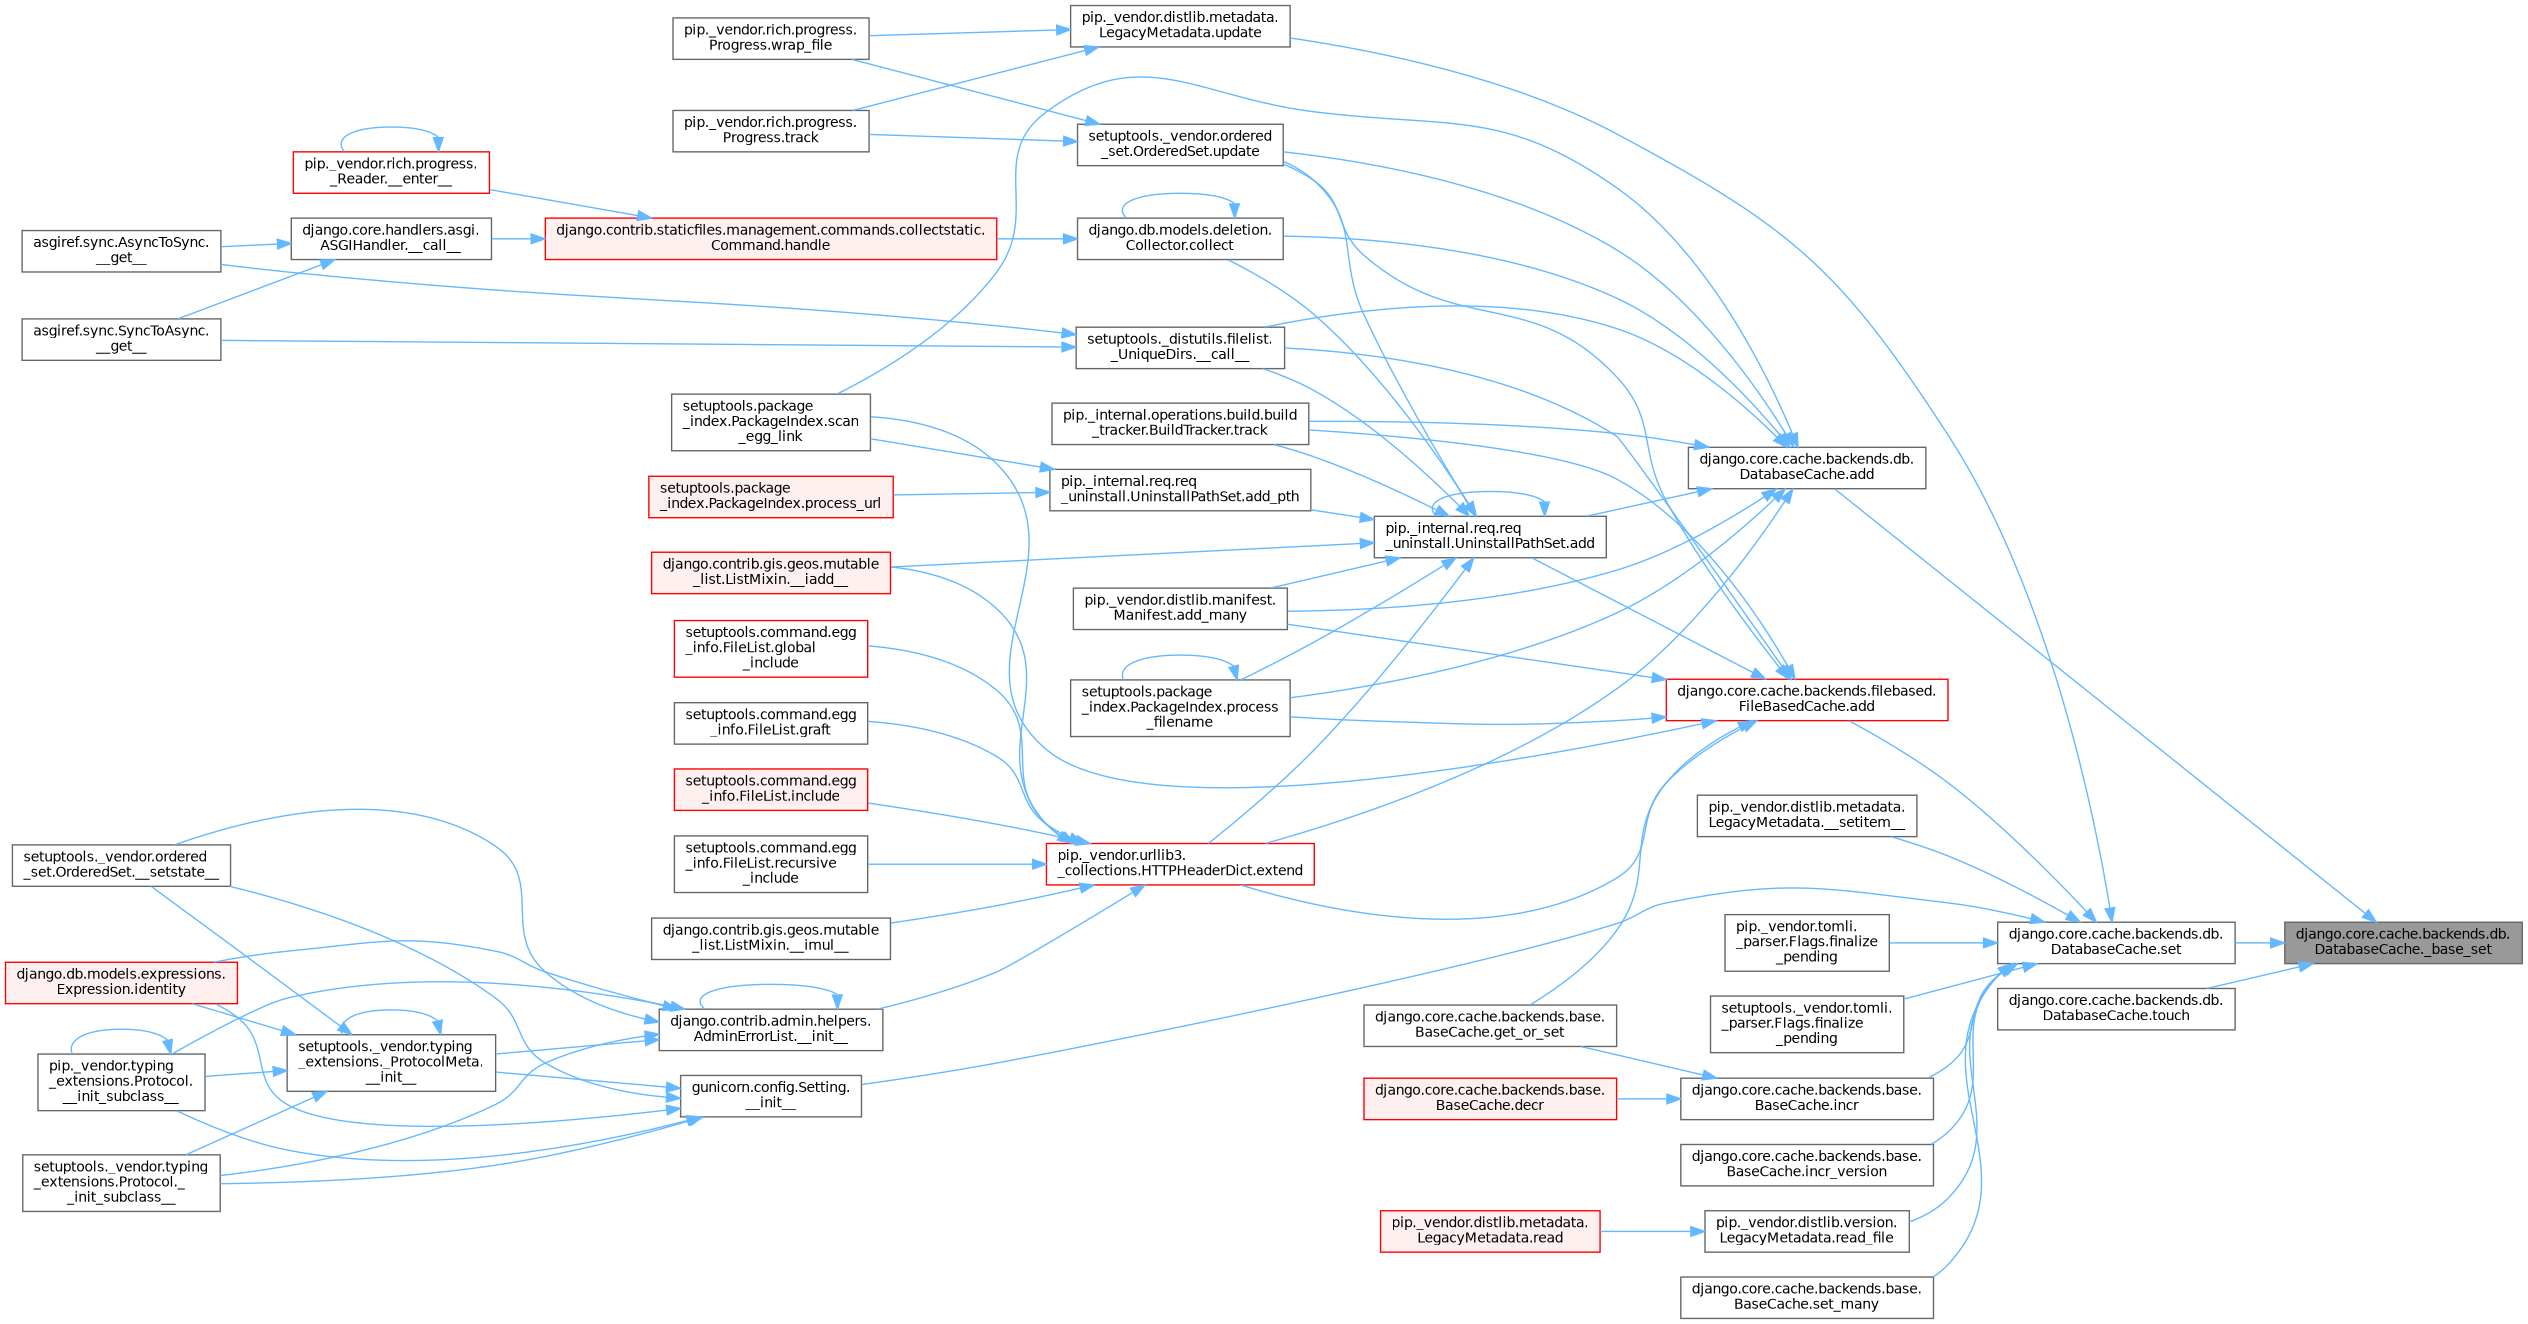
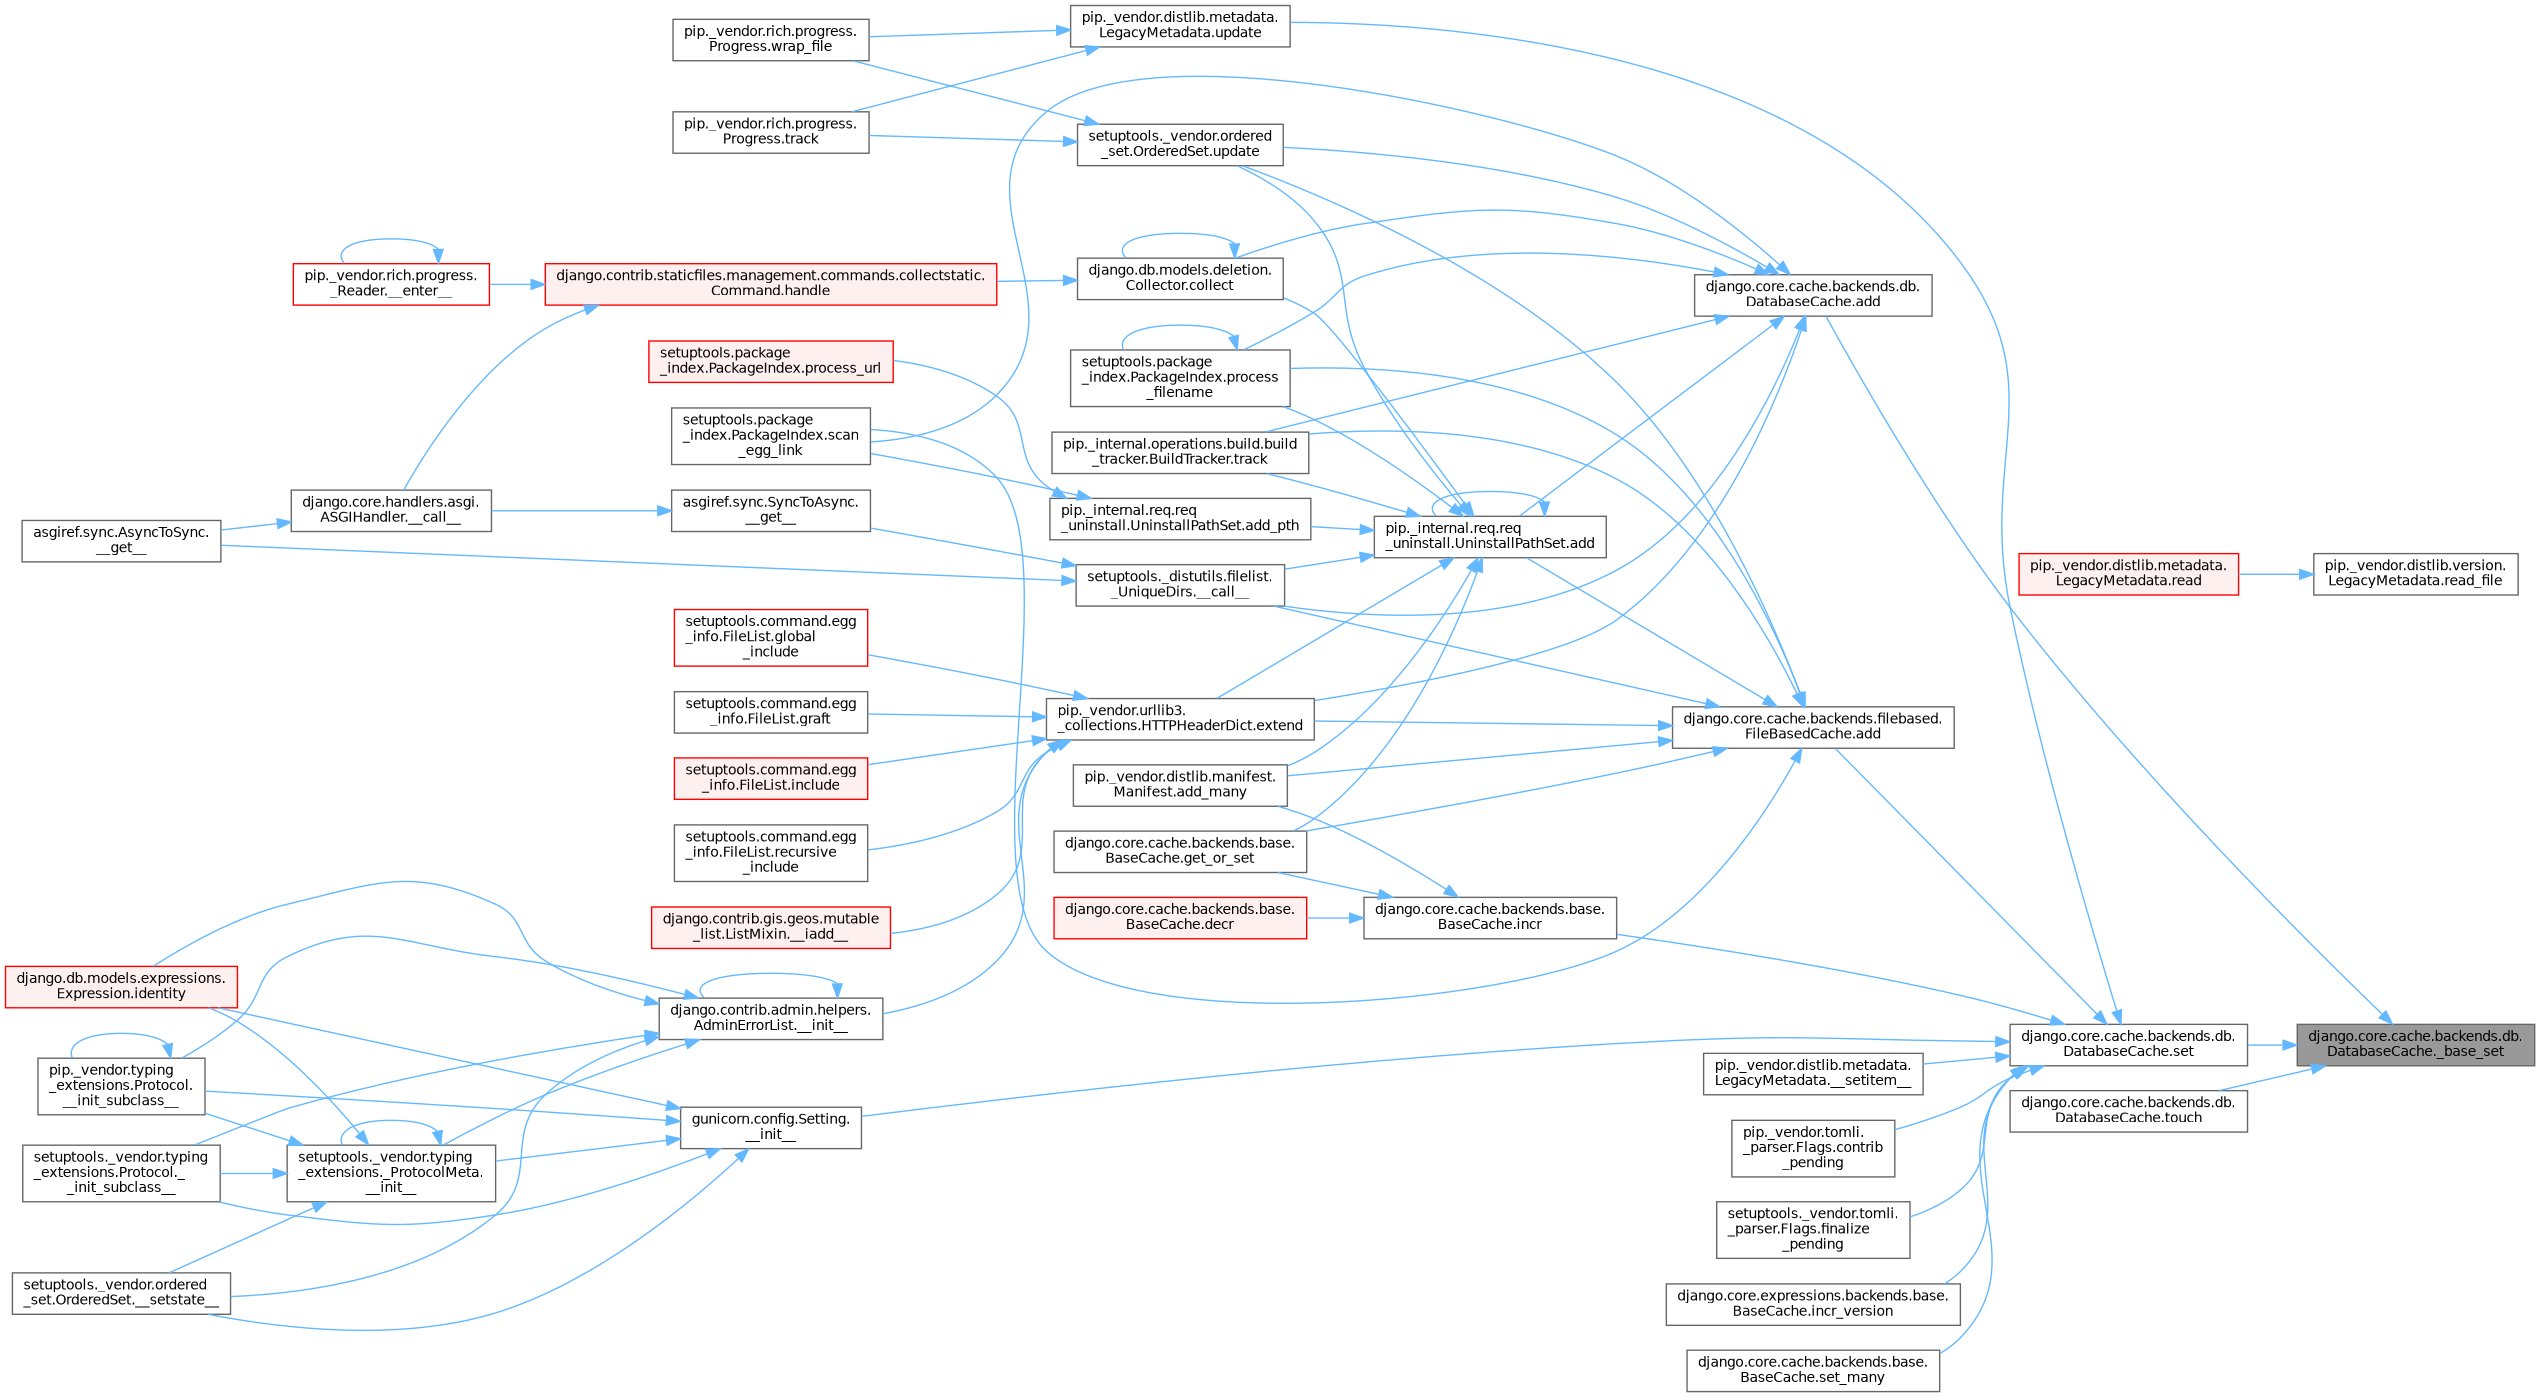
(250, 292) -> (575, 511)
(1126, 555) -> (1410, 710)
(1535, 590) -> (1365, 842)
(1807, 700) -> (1813, 728)
(1180, 864) -> (1180, 719)
(771, 939) -> none
(1807, 943) -> (1813, 1149)
(1970, 1164) -> none
(1807, 1165) -> (1813, 1305)
